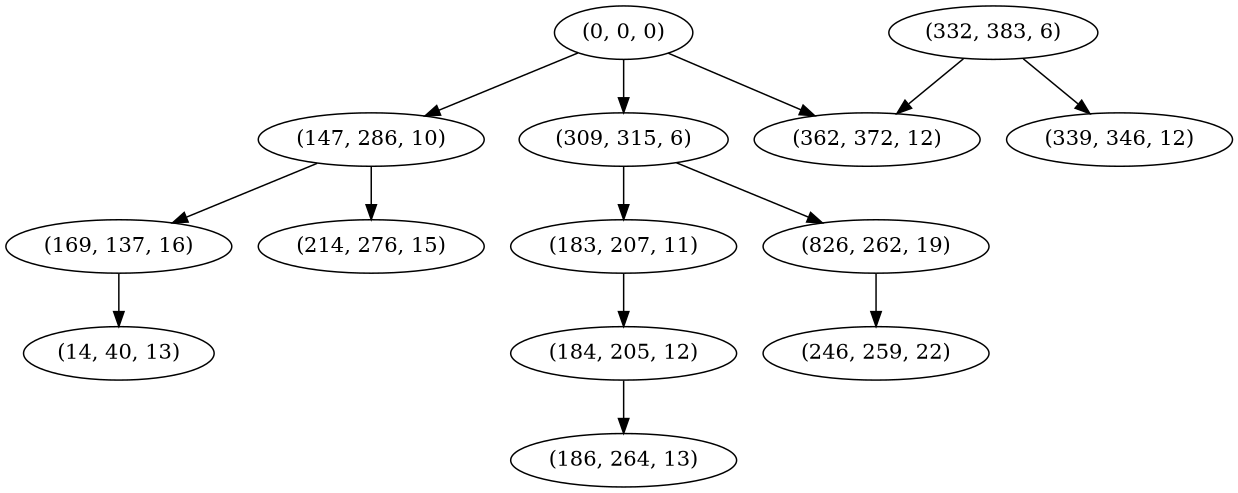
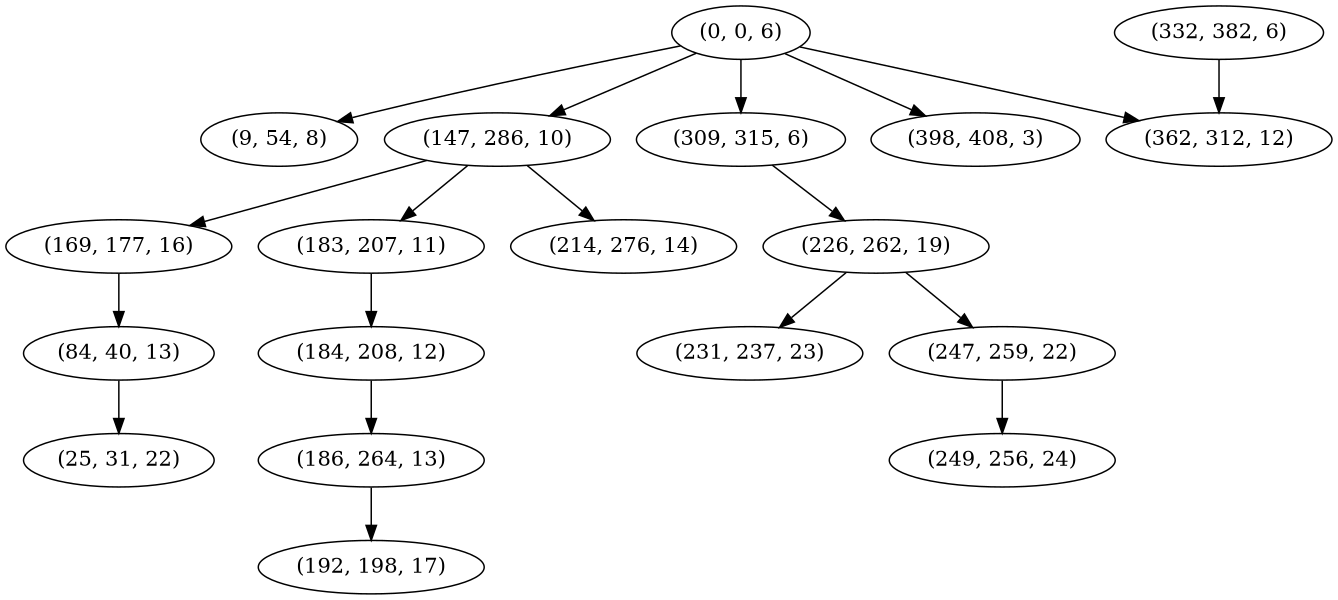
(624, 33) -> (741, 33)
(993, 33) -> (1219, 33)
none -> (279, 140)
(867, 140) -> (1219, 140)
none -> (976, 140)
(1120, 140) -> none
(624, 186) -> (440, 188)
(119, 246) -> (119, 246)
(371, 246) -> (624, 246)
(876, 246) -> (876, 246)
(119, 353) -> (119, 353)
(624, 353) -> (371, 353)
none -> (750, 353)
(876, 353) -> (1002, 353)
none -> (119, 460)
none -> (1002, 460)
none -> (371, 567)
